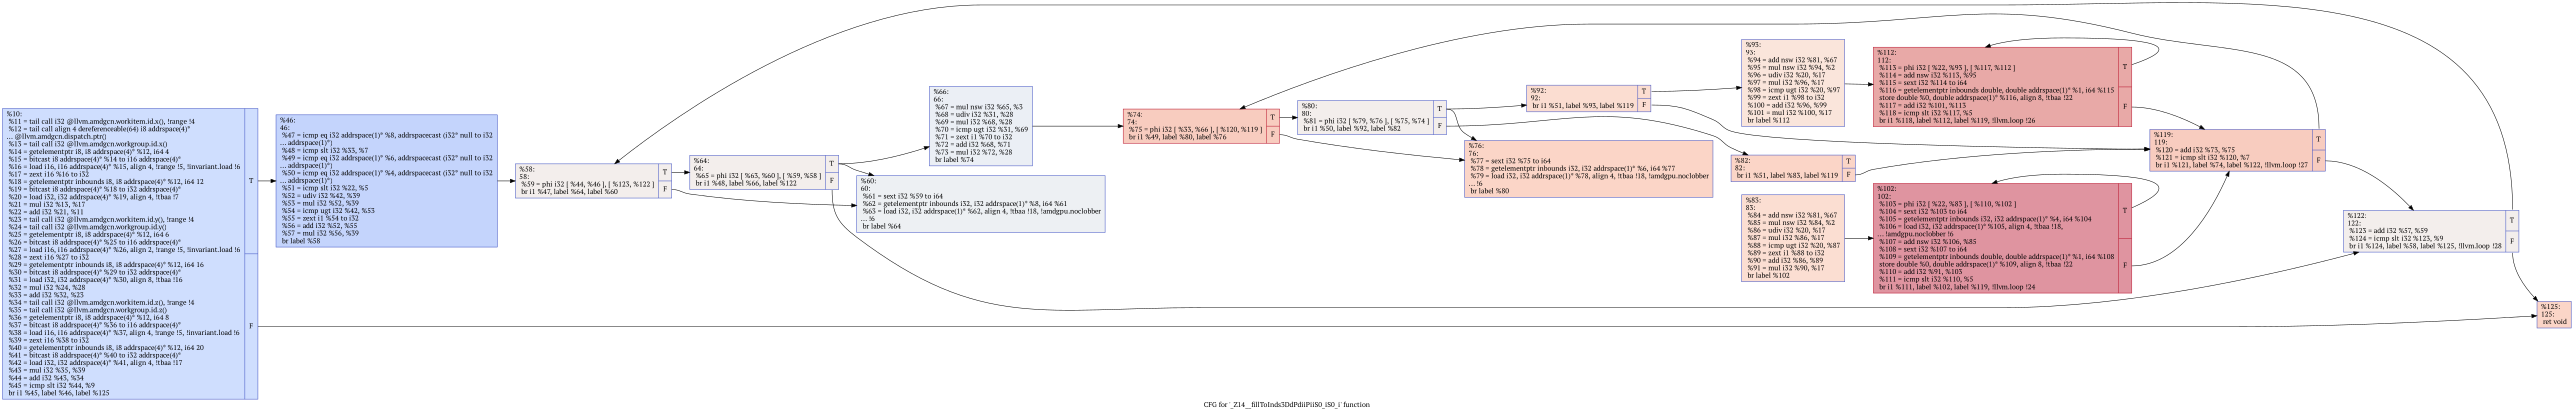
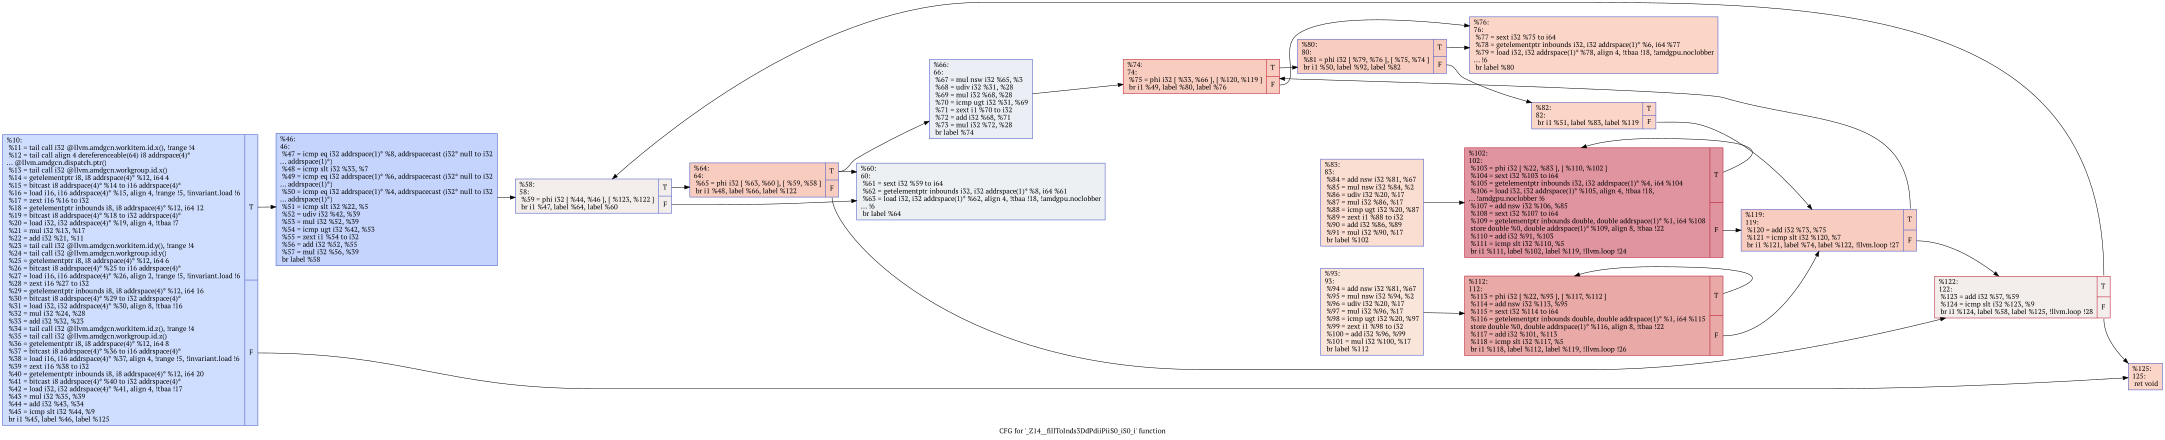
(1589, 98) -> none
(1372, 118) -> (1372, 56)
(764, 172) -> (764, 180)
(2431, 231) -> (2022, 297)
